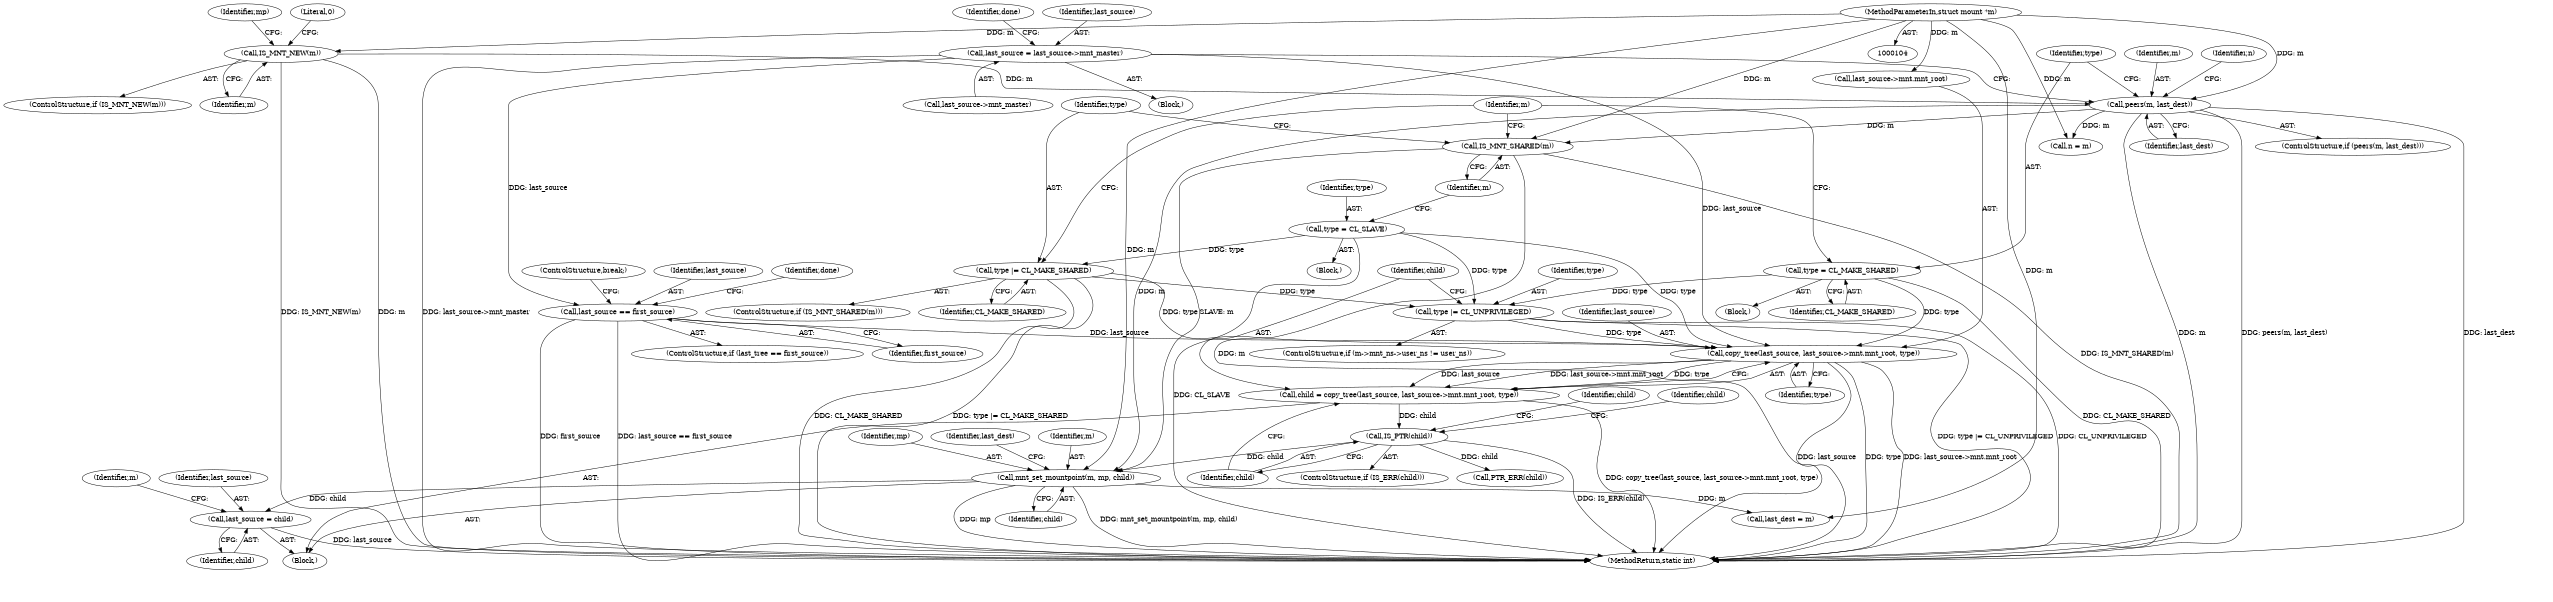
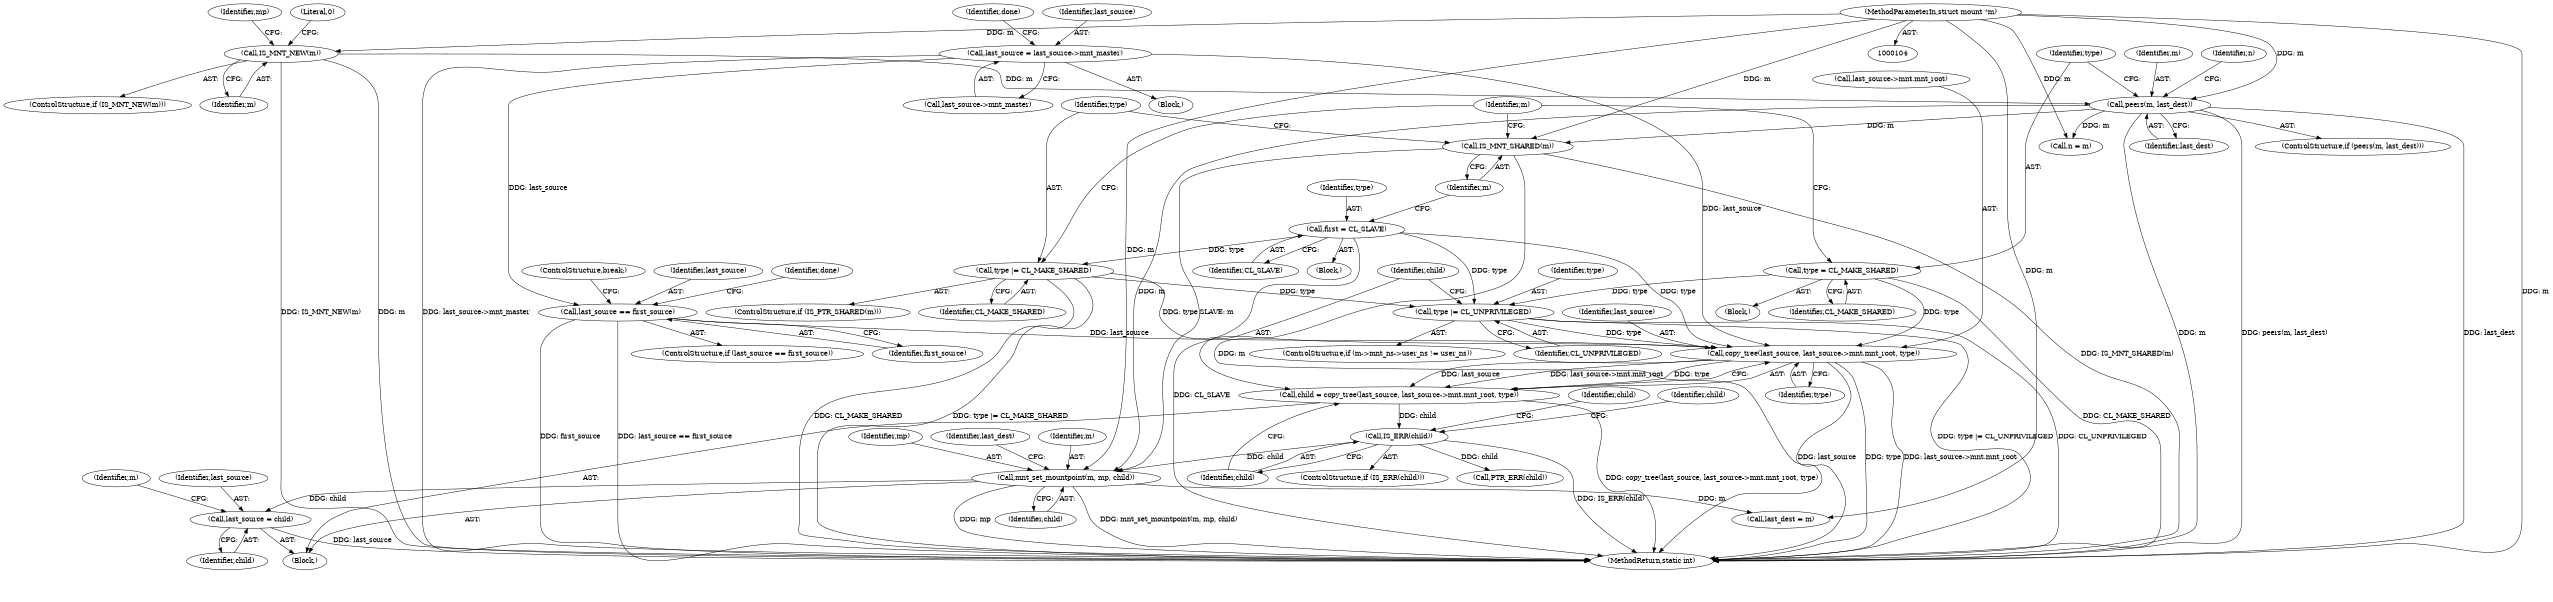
(1929, 47) -> (2522, 446)
(1624, 58) -> (1039, 82)
(1347, 230) -> (1347, 230)
none -> (1246, 271)
(808, 313) -> (808, 313)
(747, 354) -> (747, 354)
none -> (1588, 354)
(1399, 437) -> (1399, 437)
